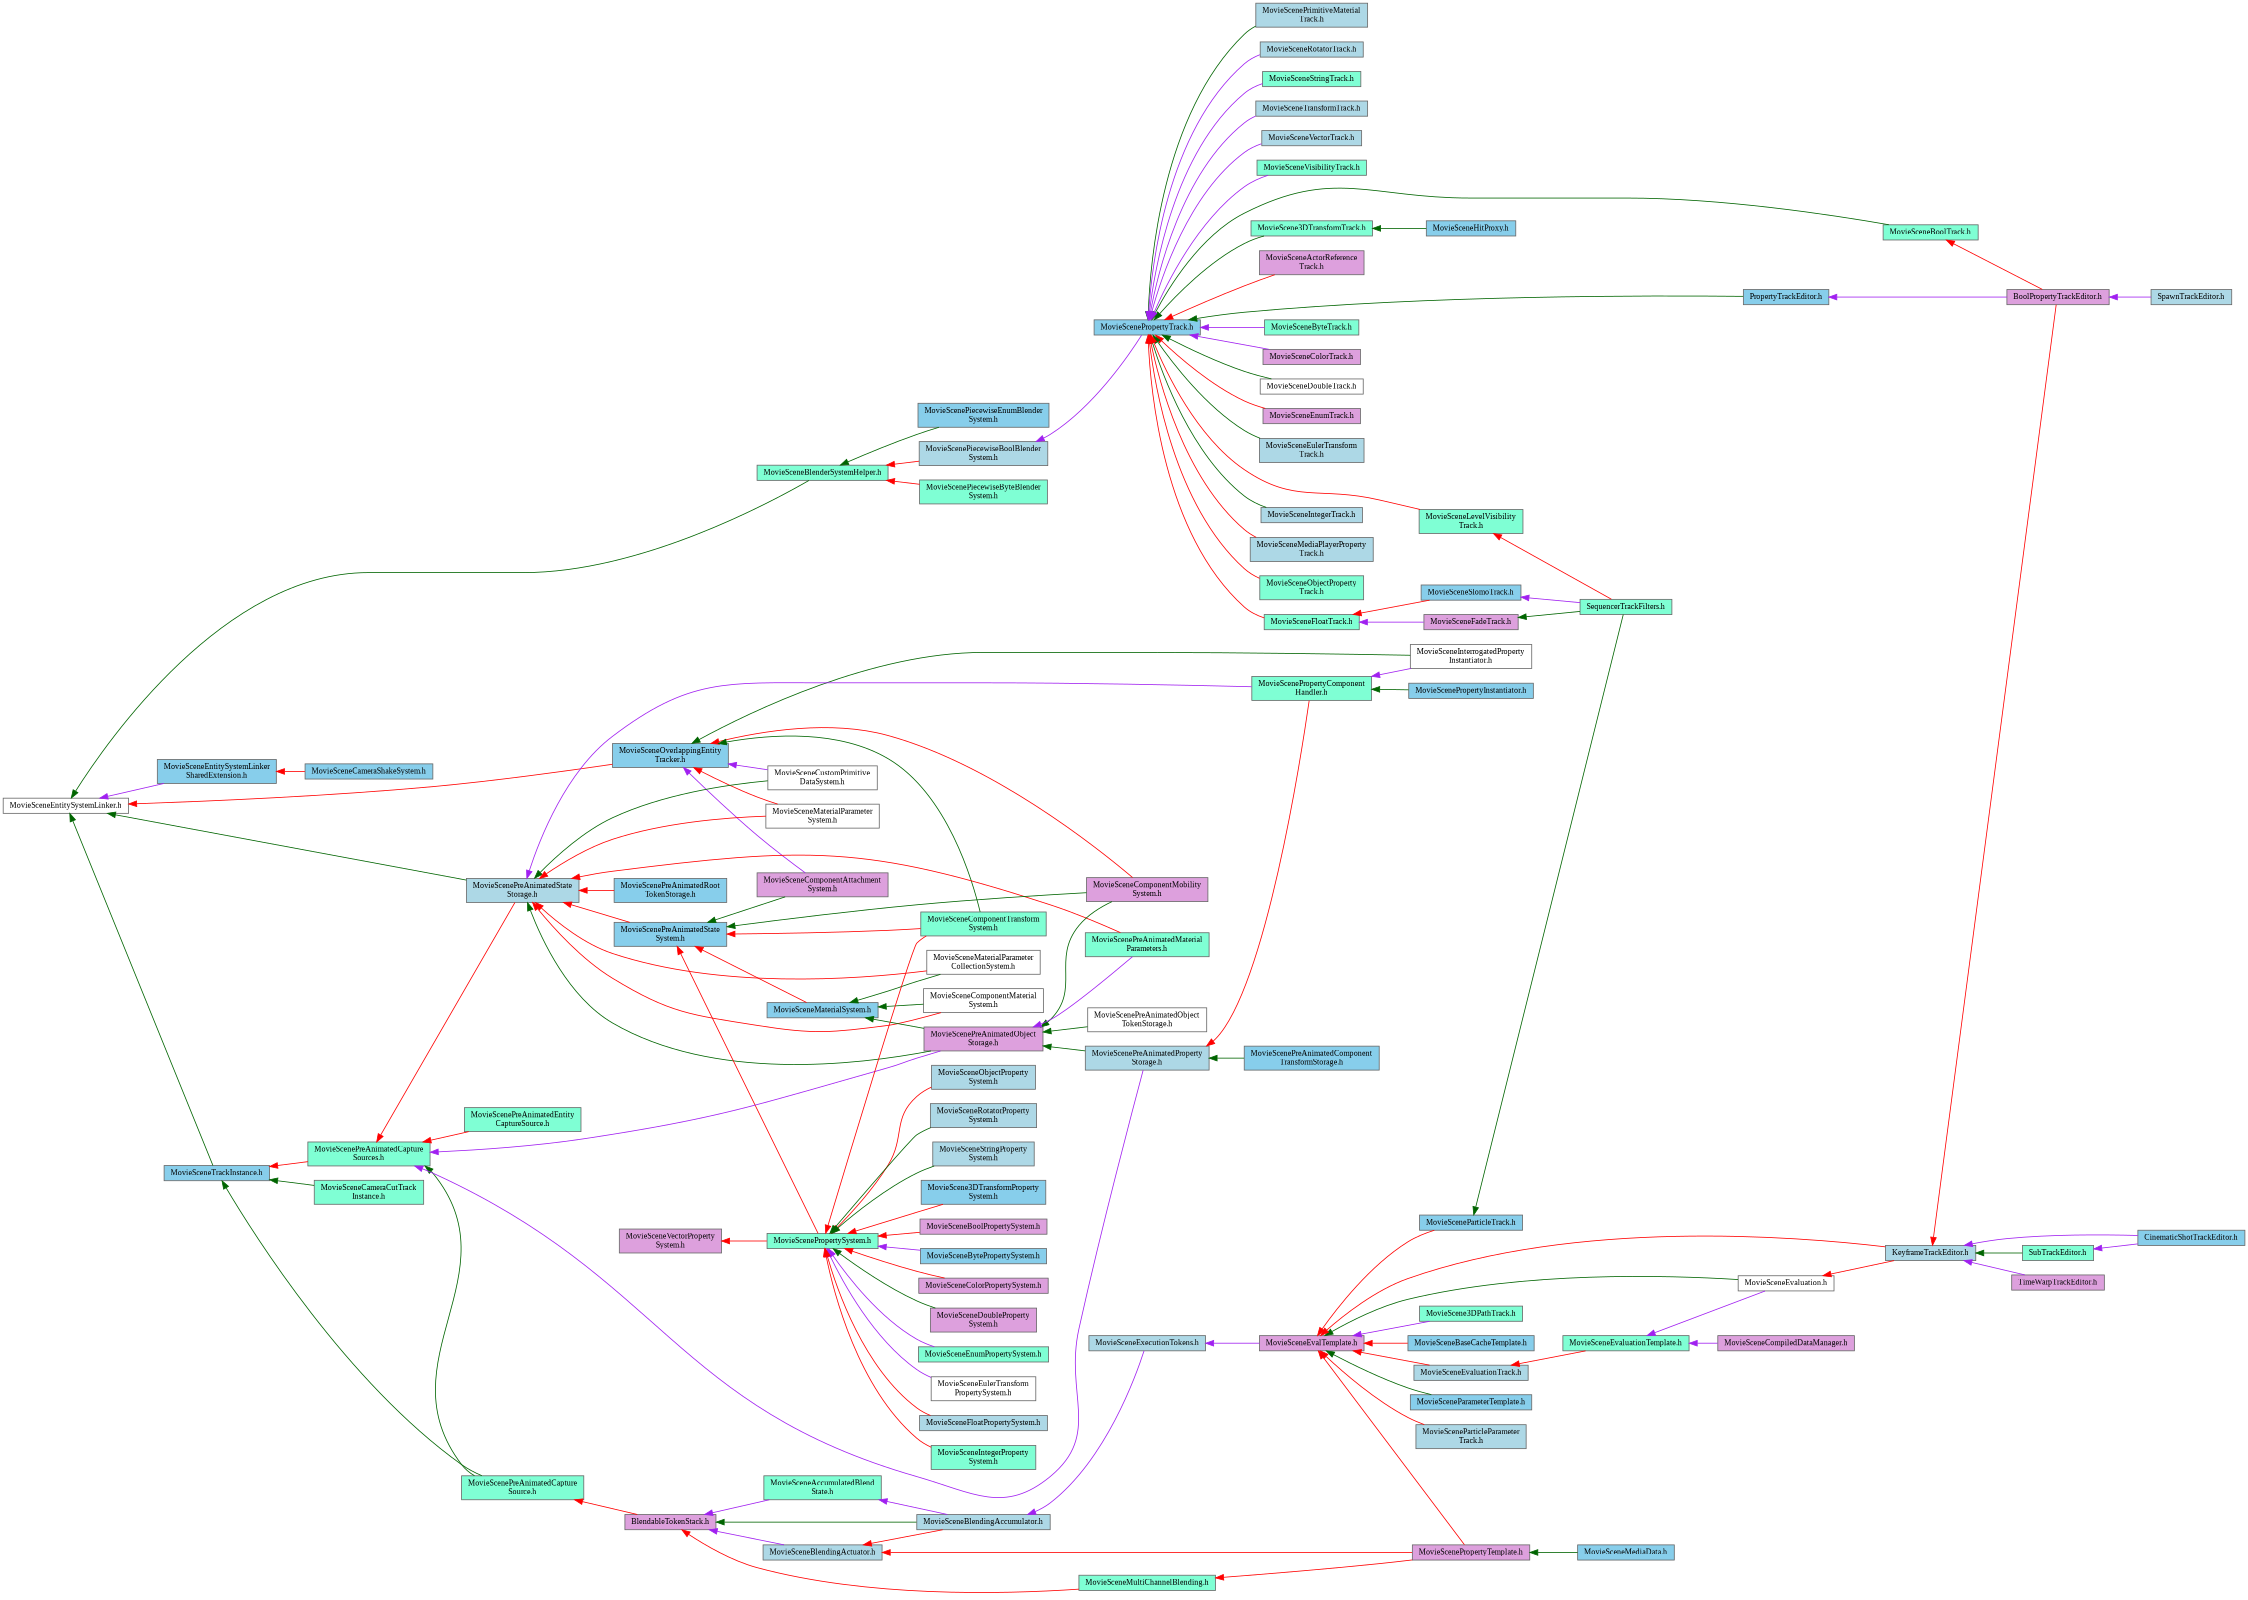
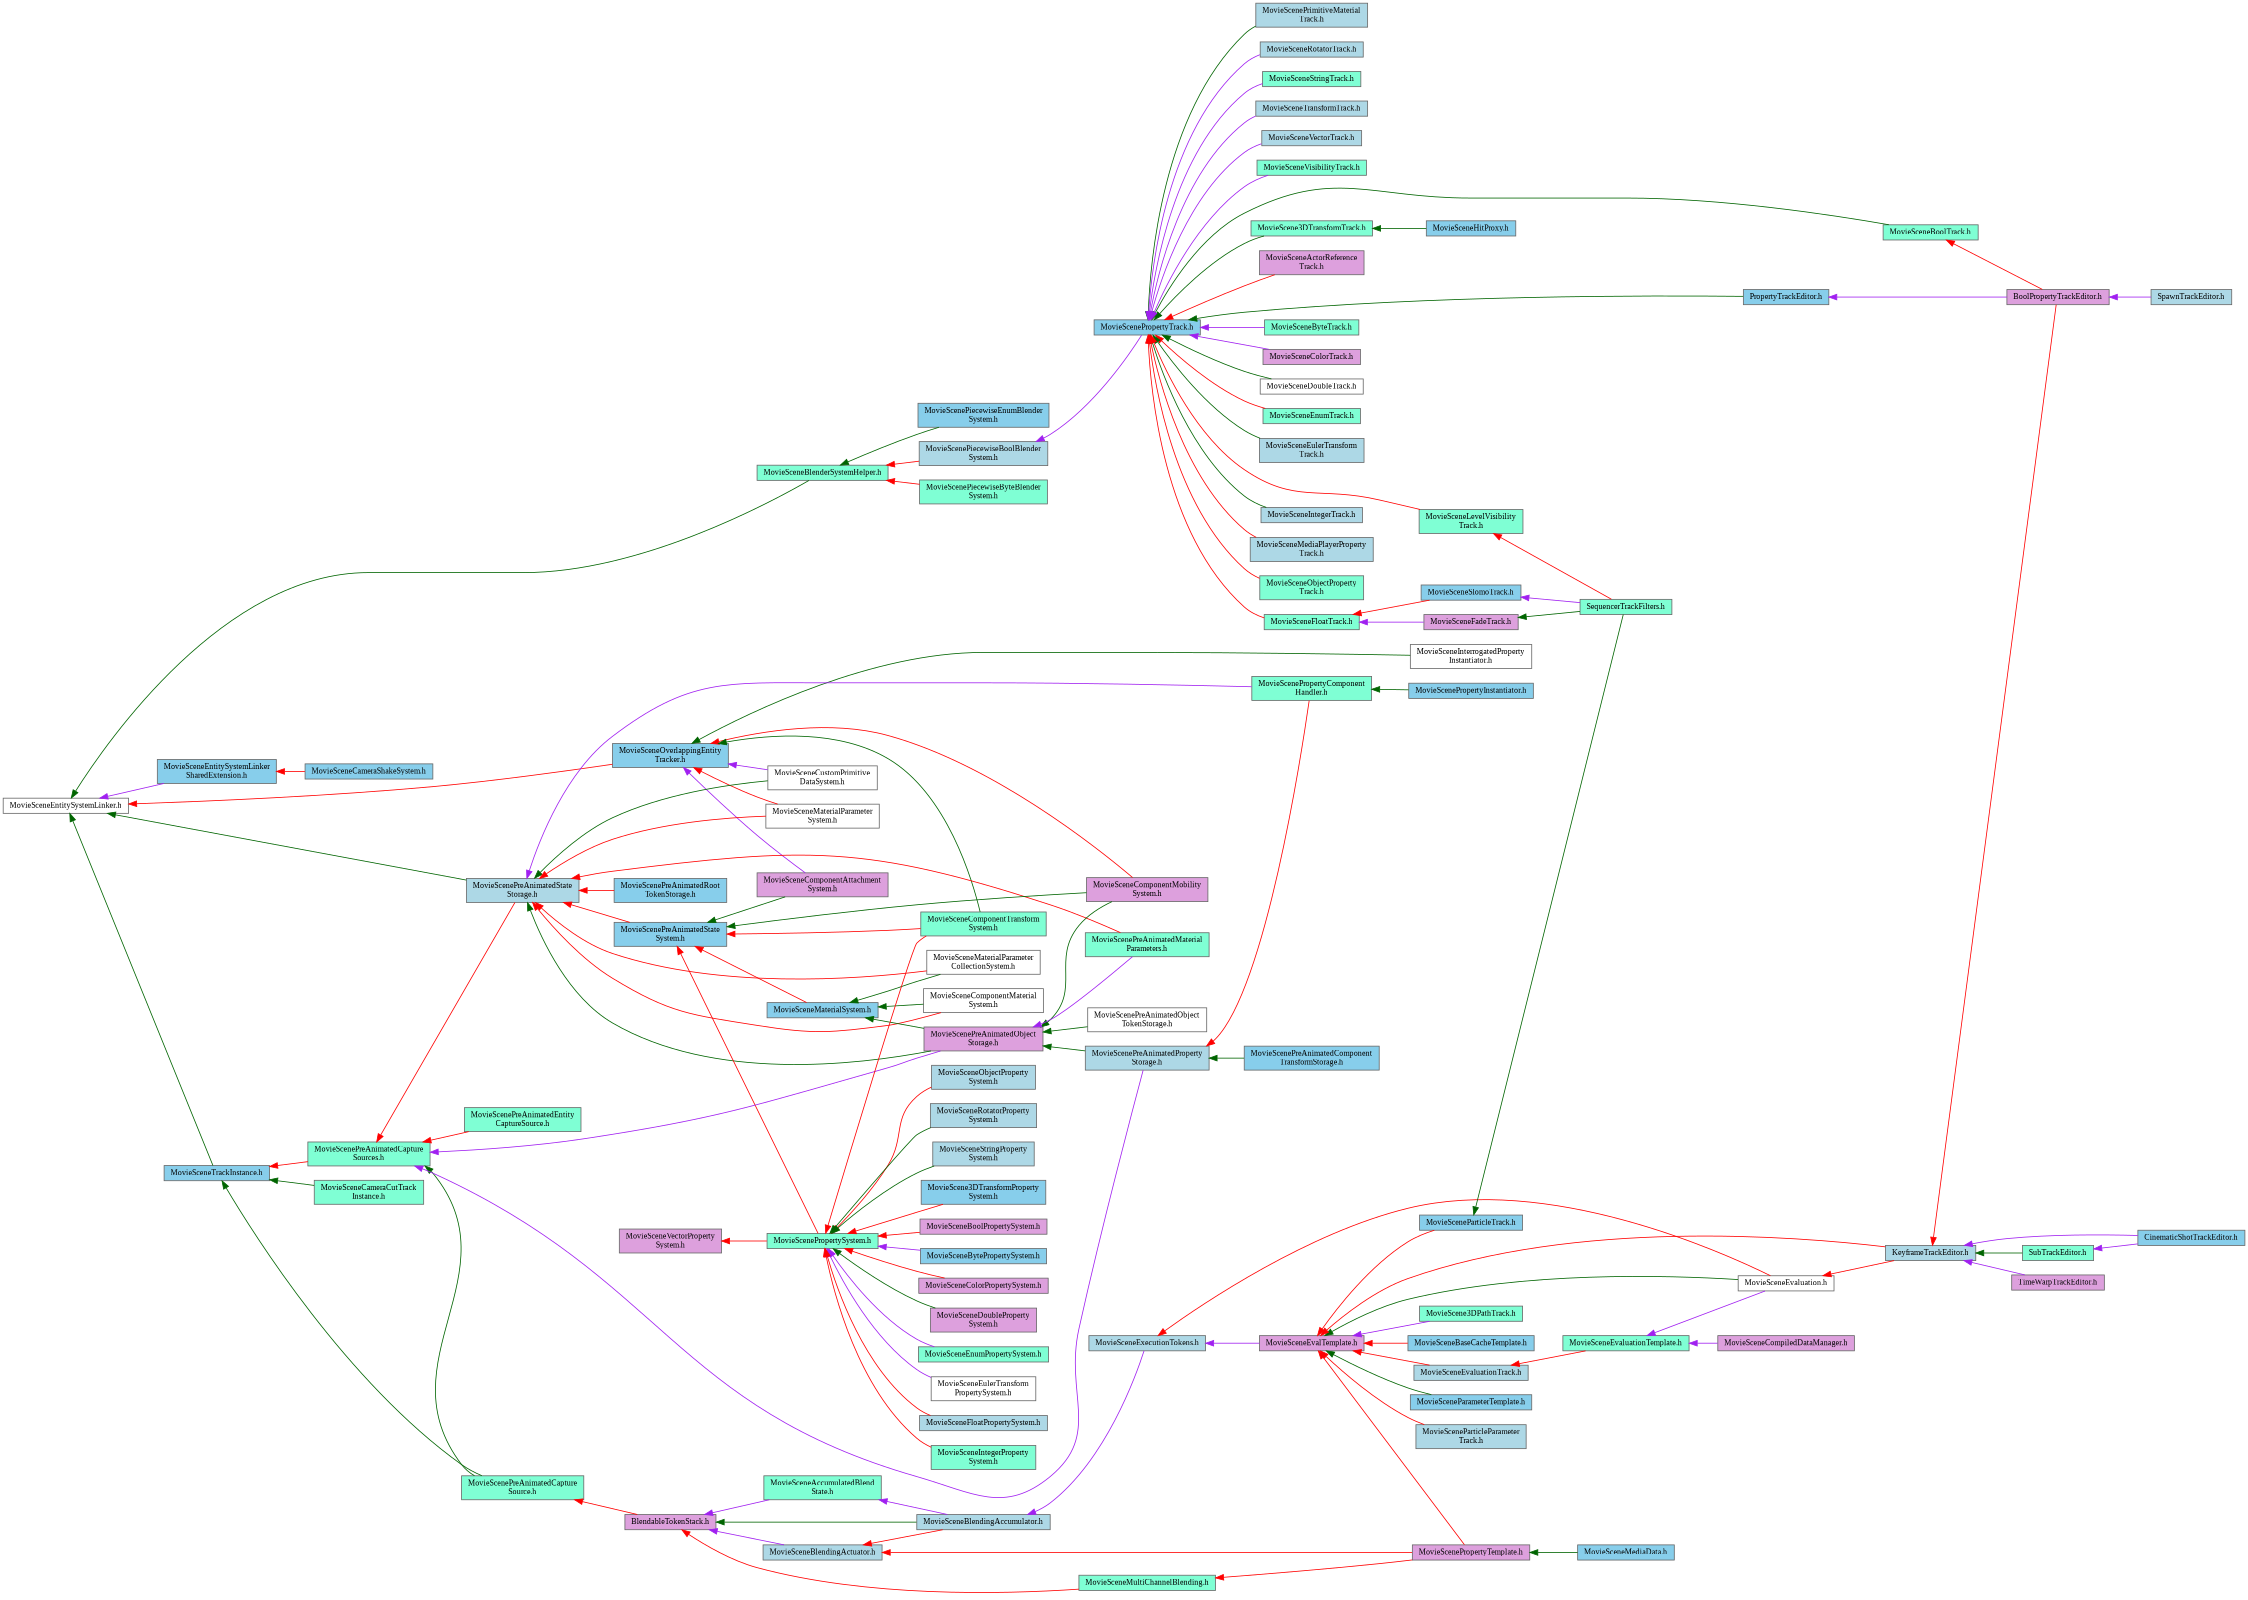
(1312, 416) -> (1312, 416)
(1395, 672) -> none
none -> (1458, 1201)
